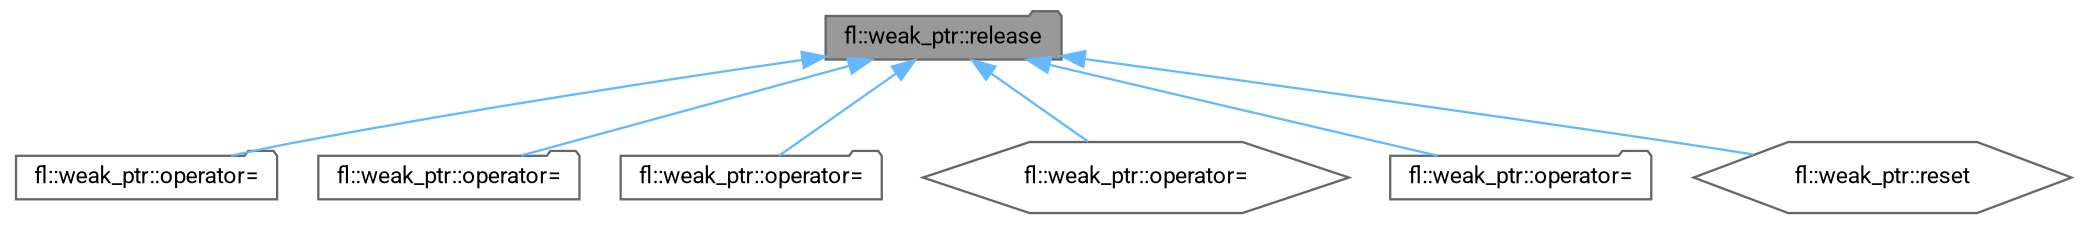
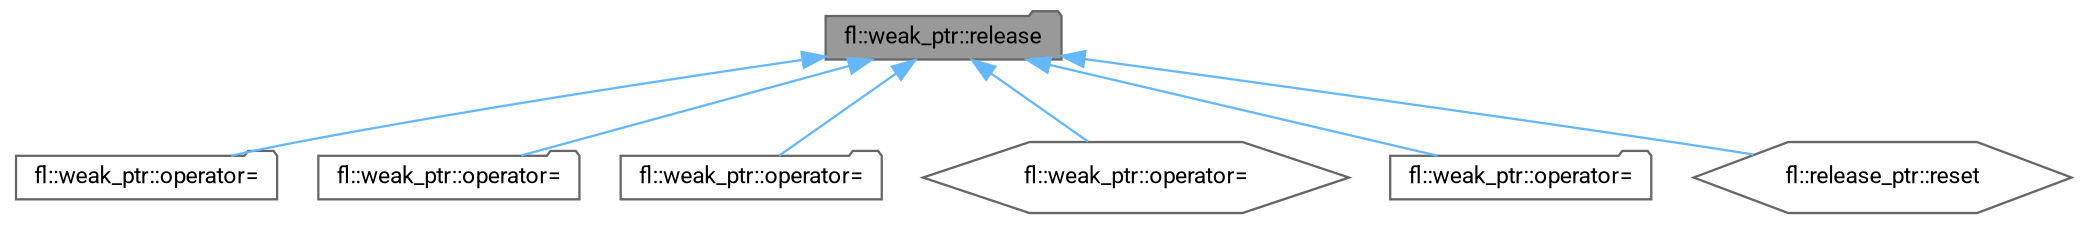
(1883, 178) -> (1883, 178)
